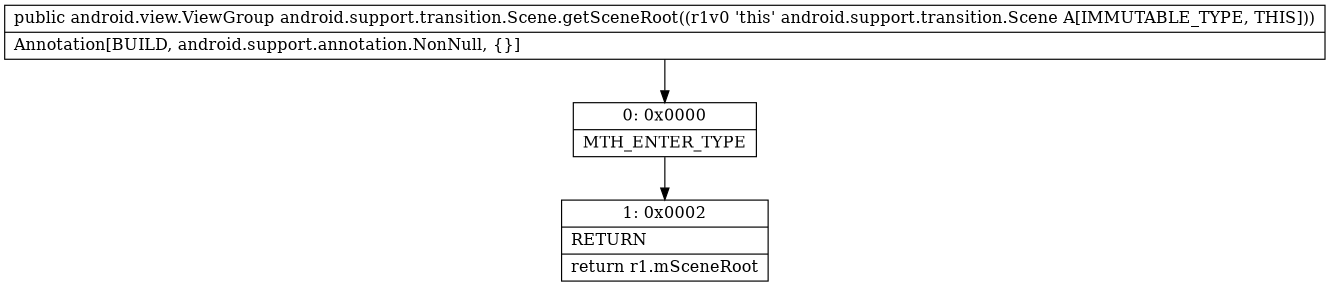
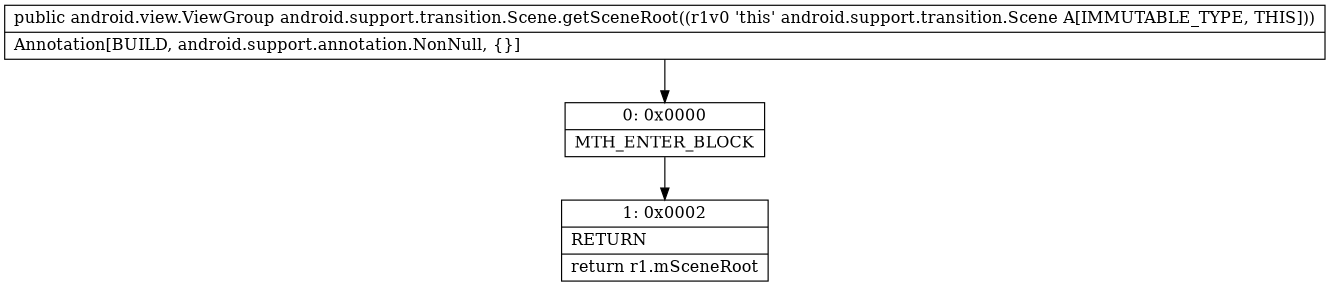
(665, 143) -> (665, 143)
